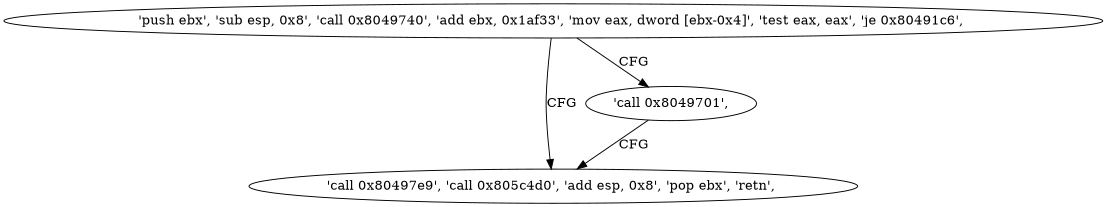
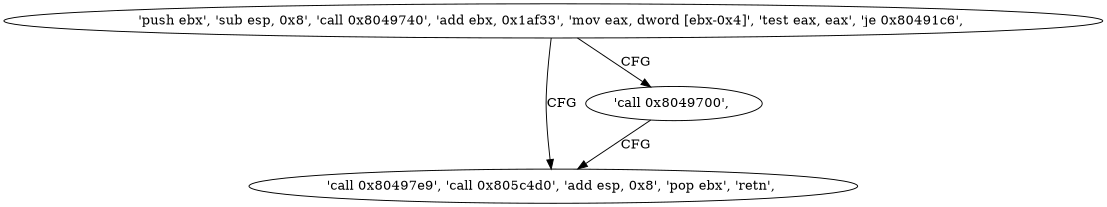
(671, 104) -> (674, 104)
